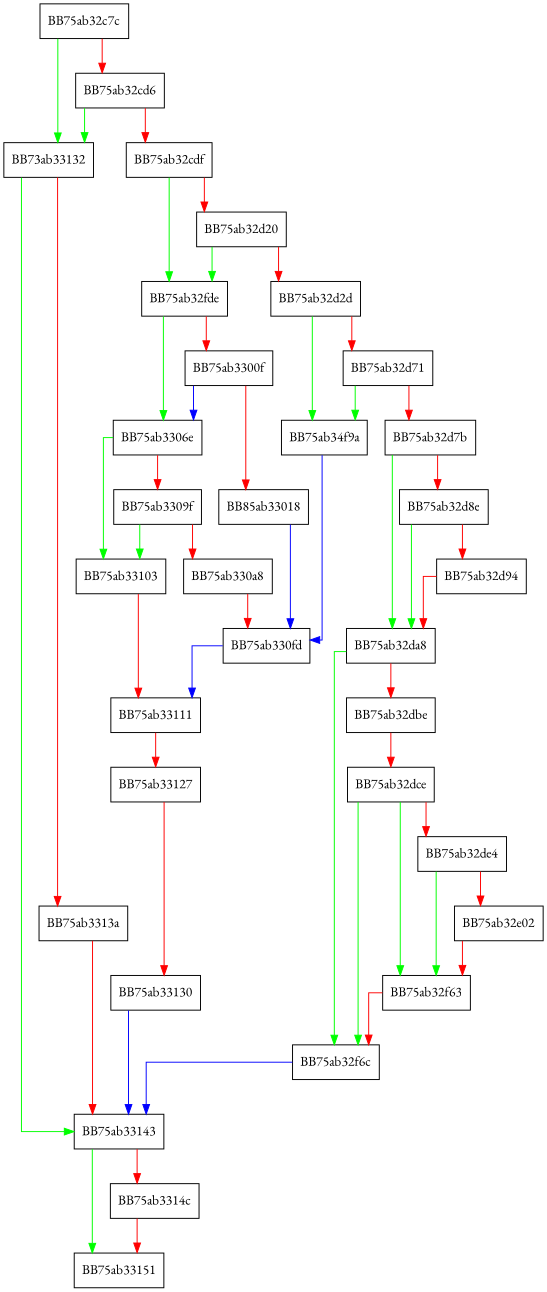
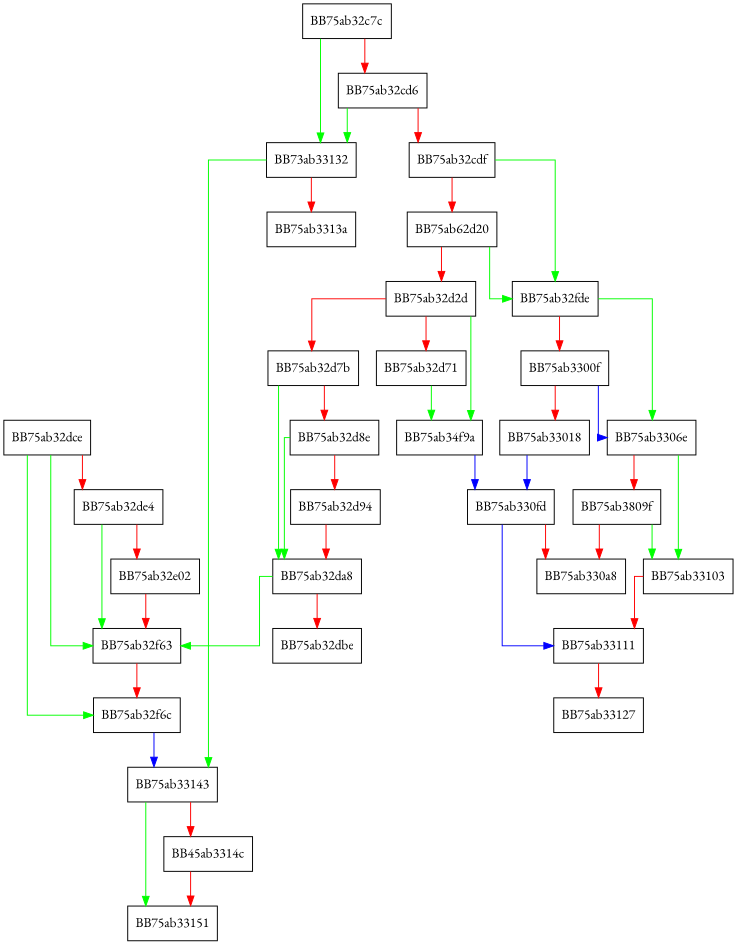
(241, 229) -> (452, 229)
(409, 398) -> (328, 299)
(158, 507) -> (617, 507)
(264, 507) -> (545, 438)
(248, 606) -> (546, 537)
(391, 745) -> none
(334, 837) -> (260, 639)
(156, 993) -> none
(93, 1023) -> none
(155, 1201) -> (208, 854)
